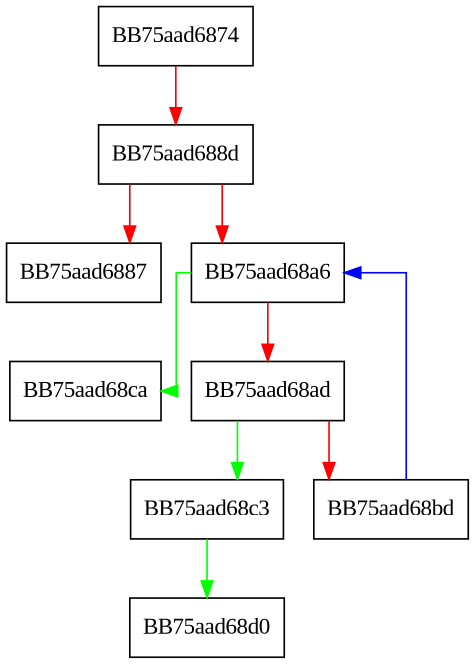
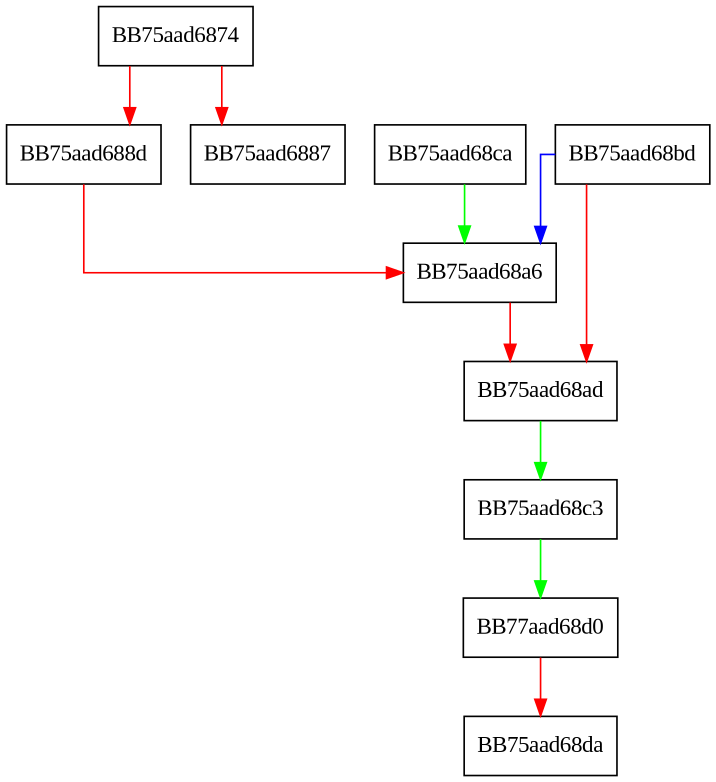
(130, 205) -> (222, 87)
(176, 325) -> (465, 205)
(329, 442) -> (587, 265)
(207, 628) -> (541, 628)
none -> (541, 746)
